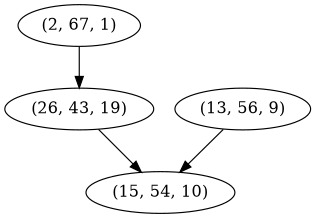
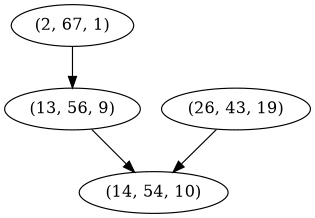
(79, 62) -> (72, 62)
(160, 193) -> (154, 193)
